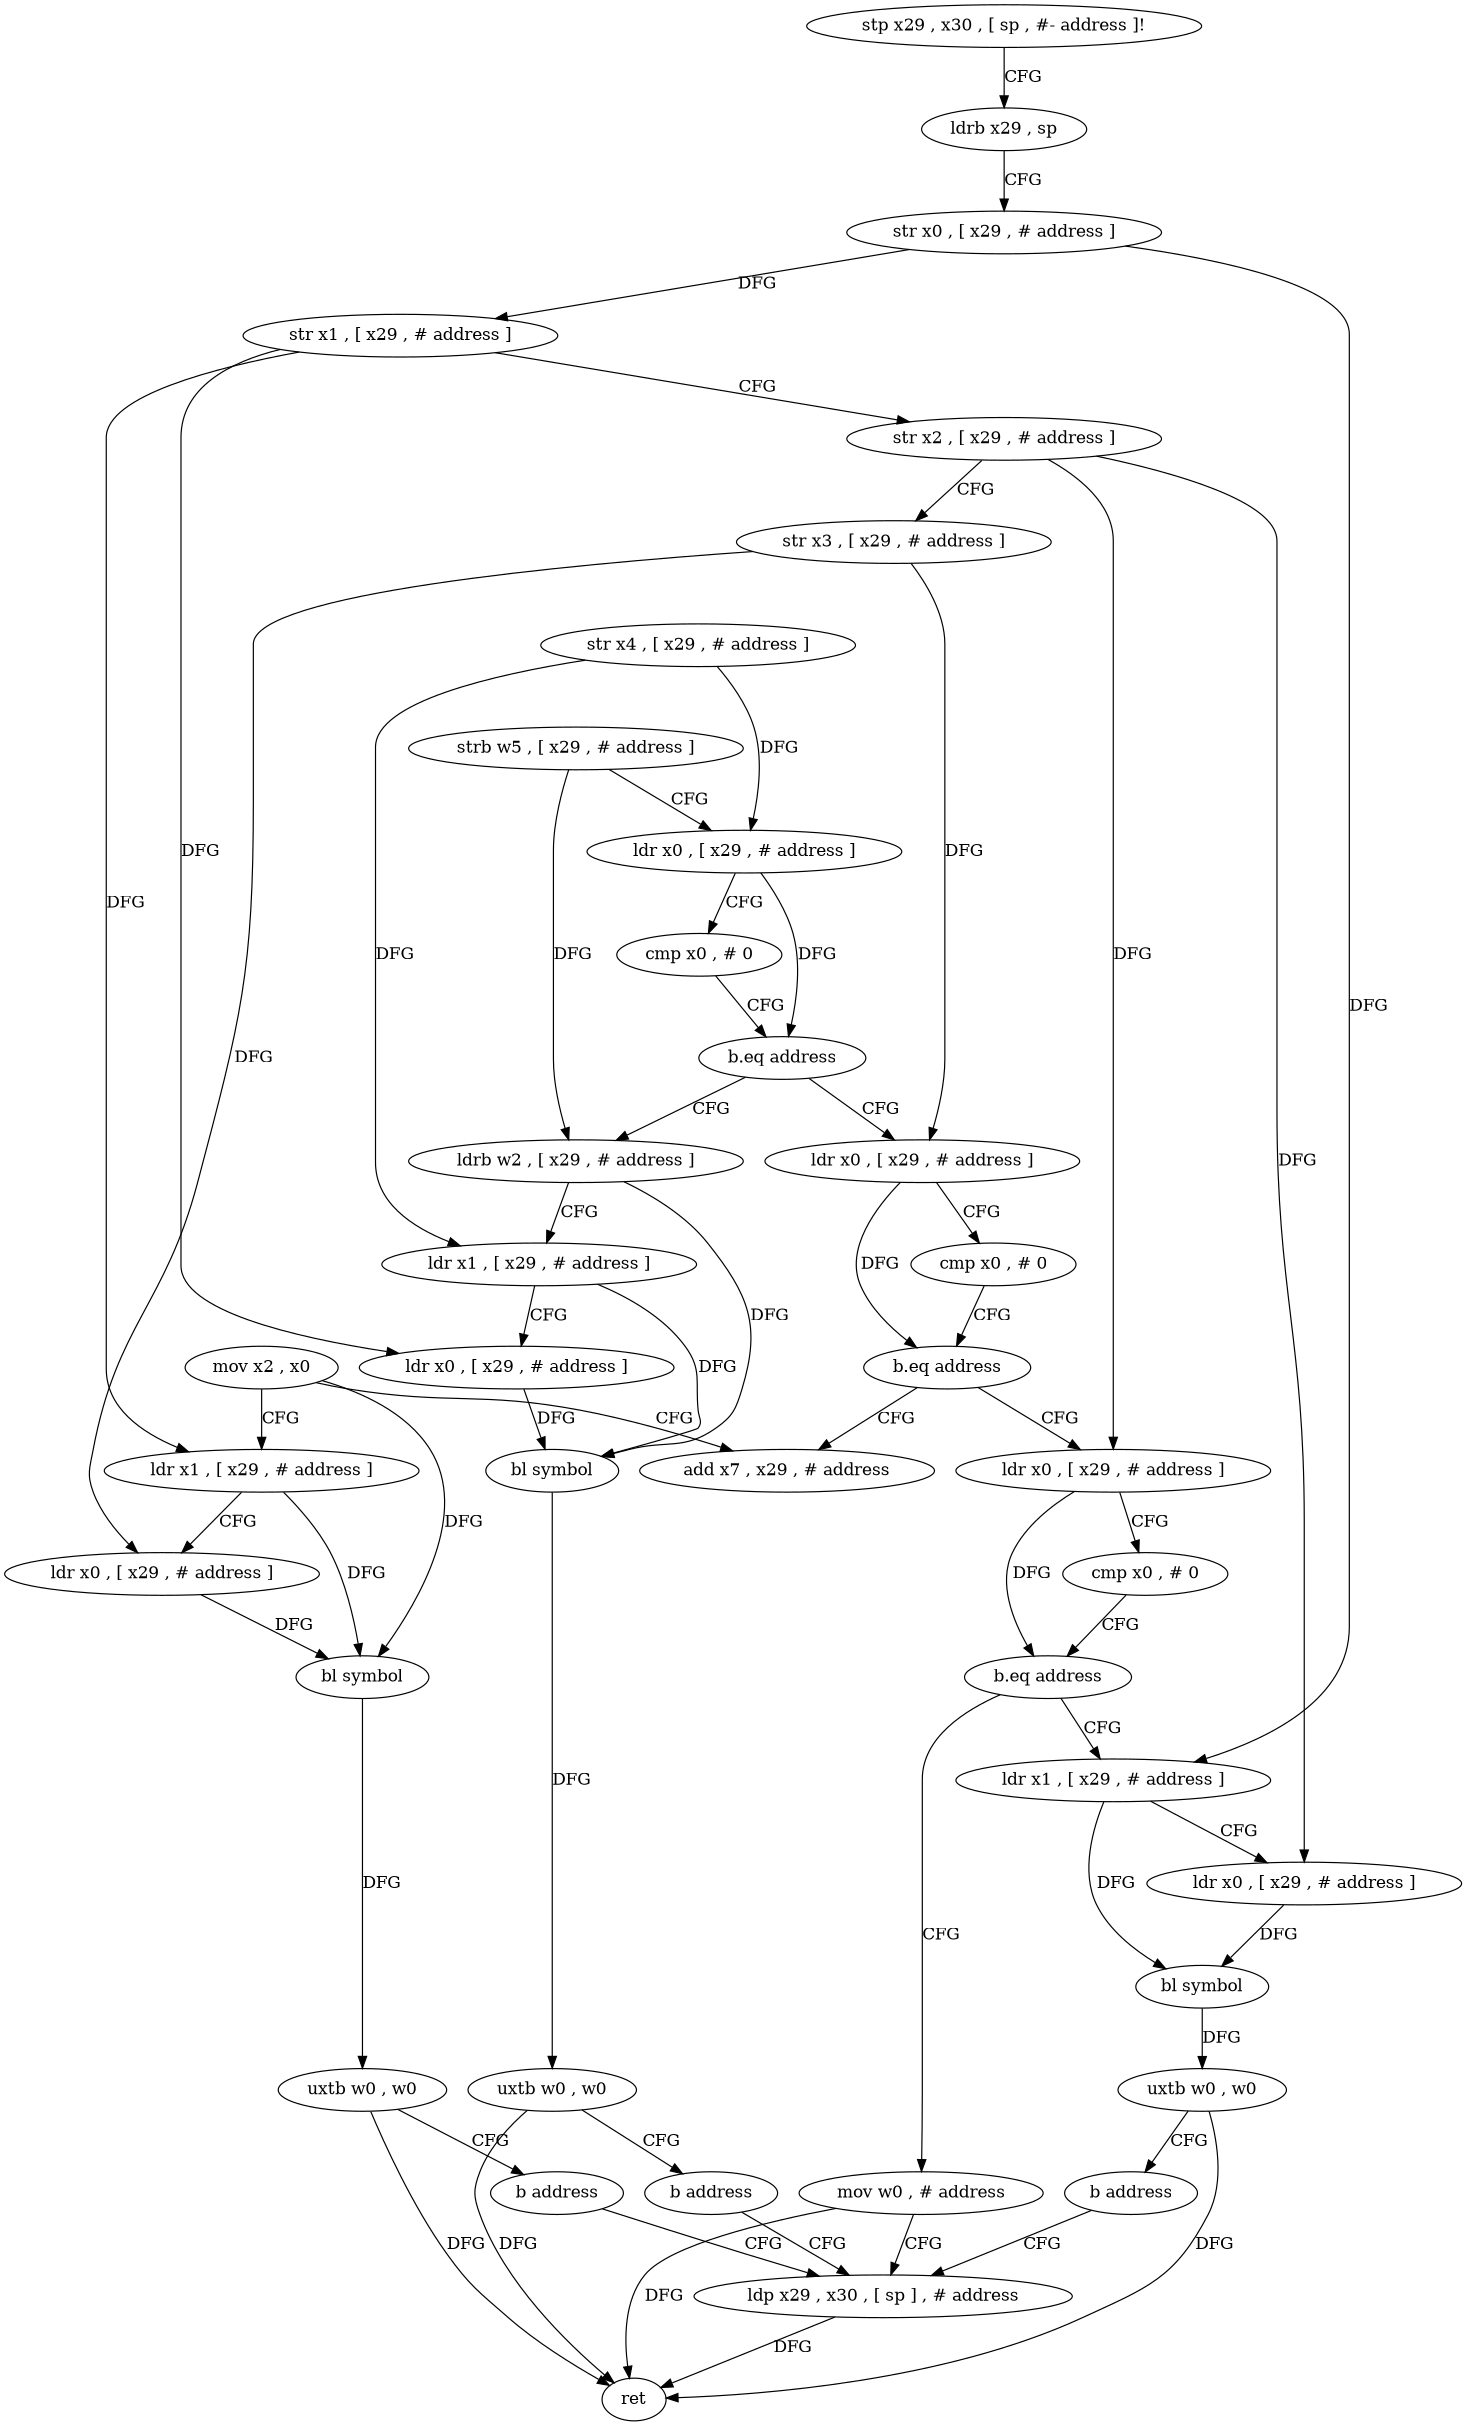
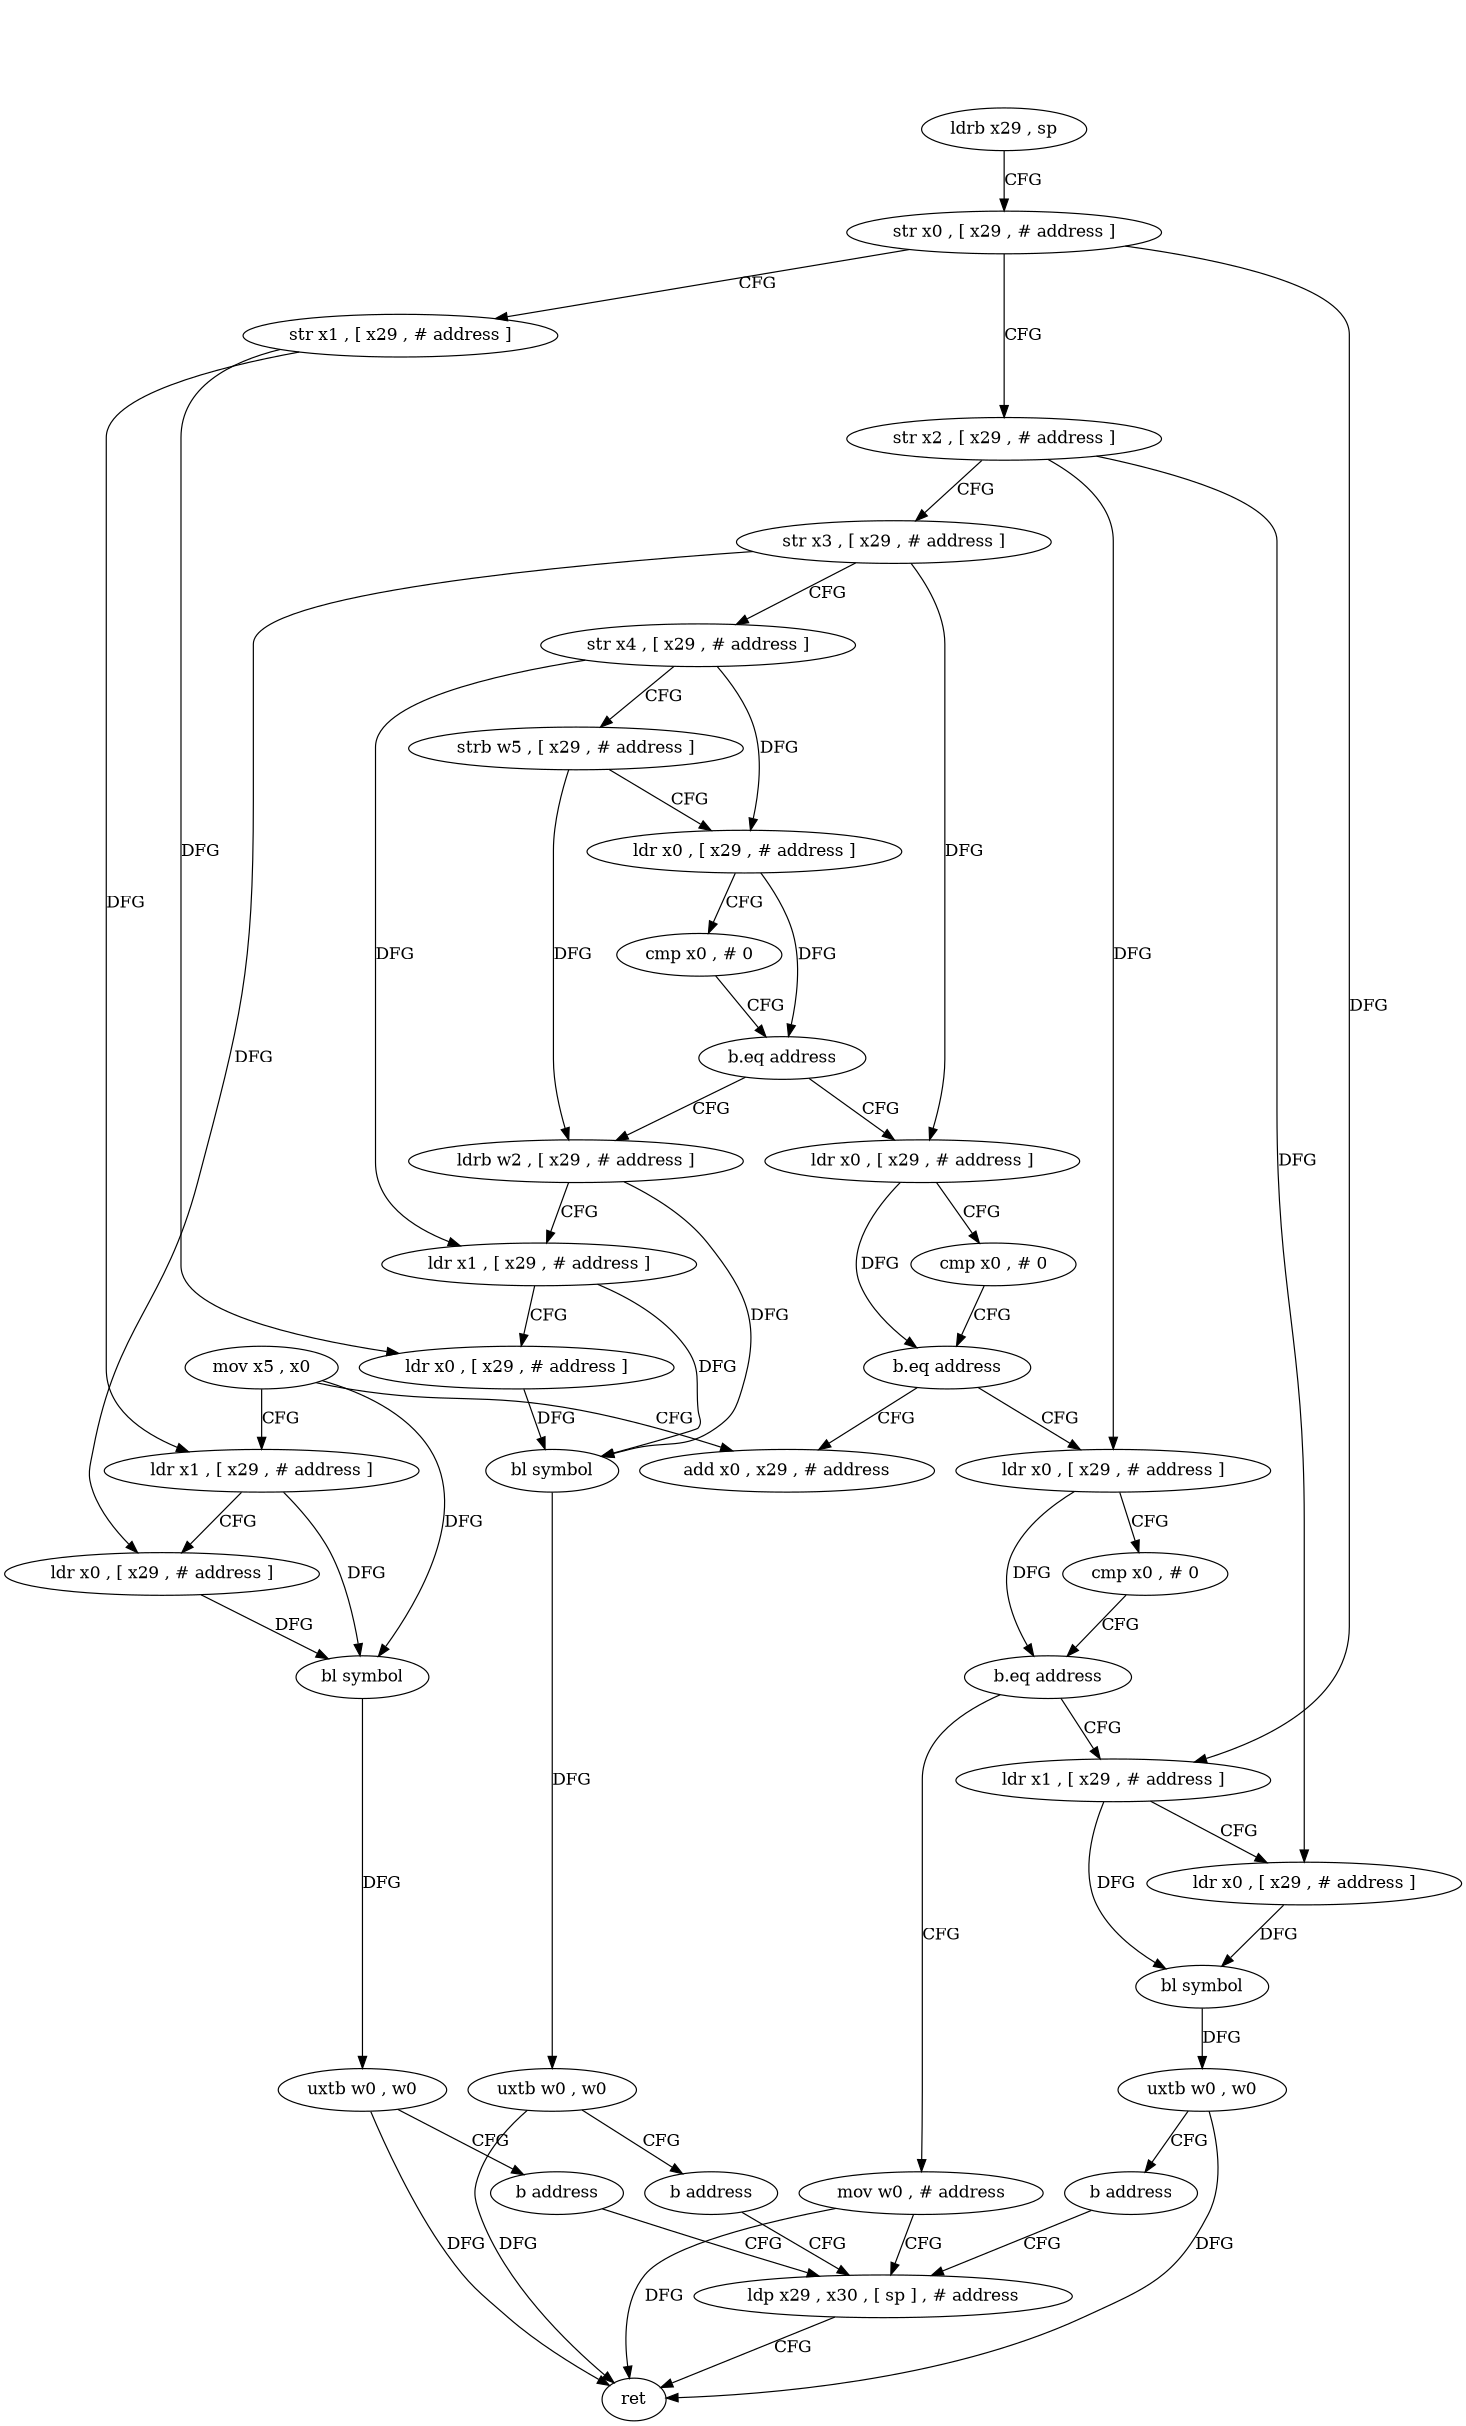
(1004, 26) -> none
(757, 284) -> (757, 284)
(696, 386) -> (1004, 330)
none -> (801, 591)
none -> (642, 693)
(262, 1368) -> (262, 1368)
(787, 1471) -> (787, 1471)
(793, 2348) -> (793, 2348)
